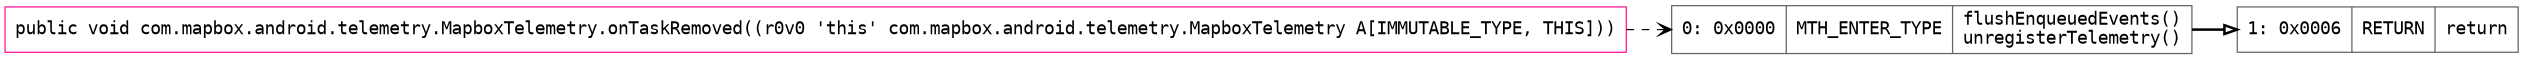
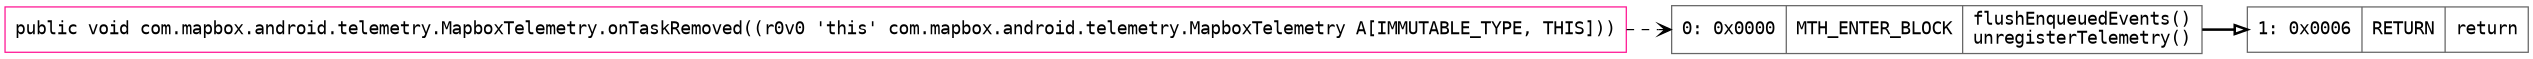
(1869, 29) -> (1874, 29)
